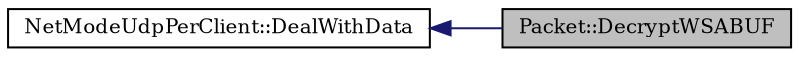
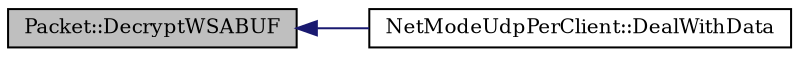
(477, 28) -> (343, 28)
